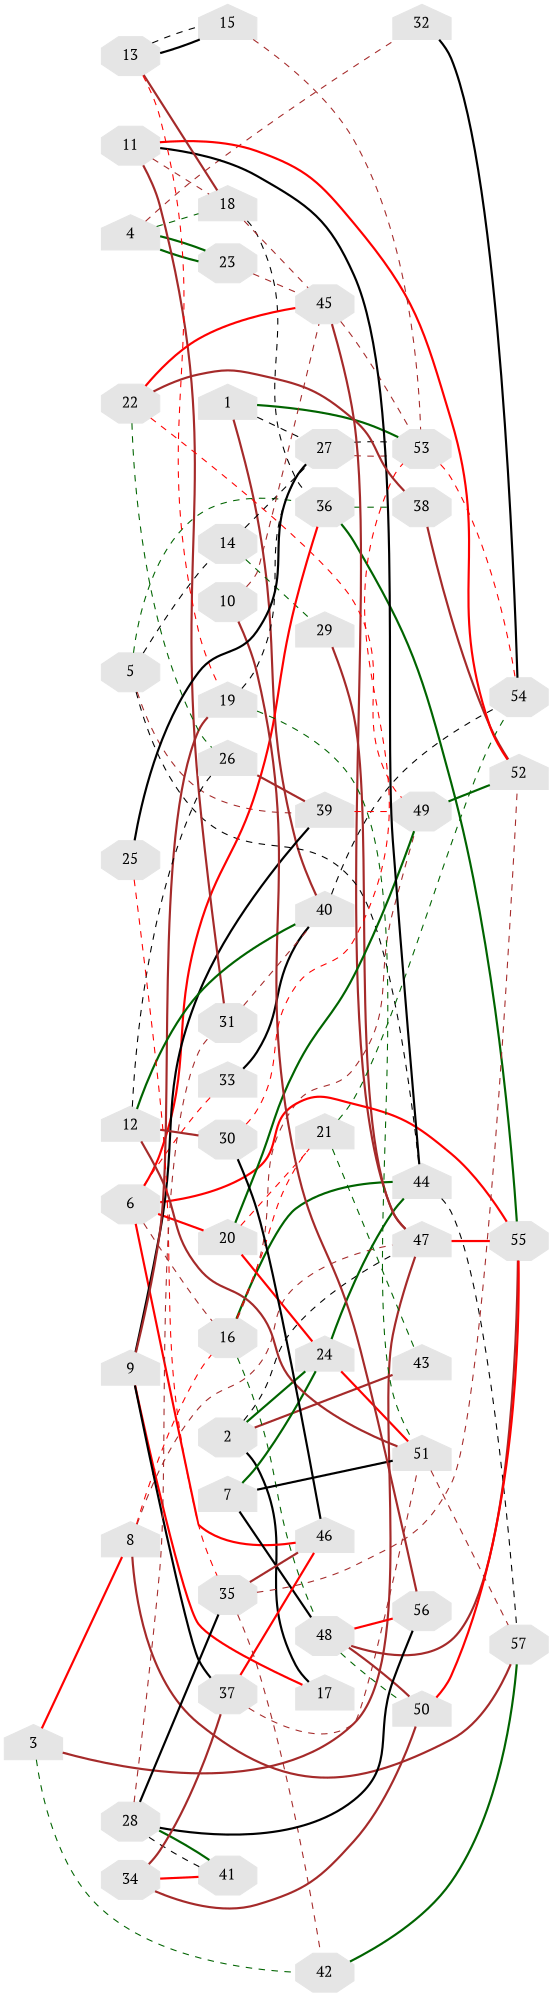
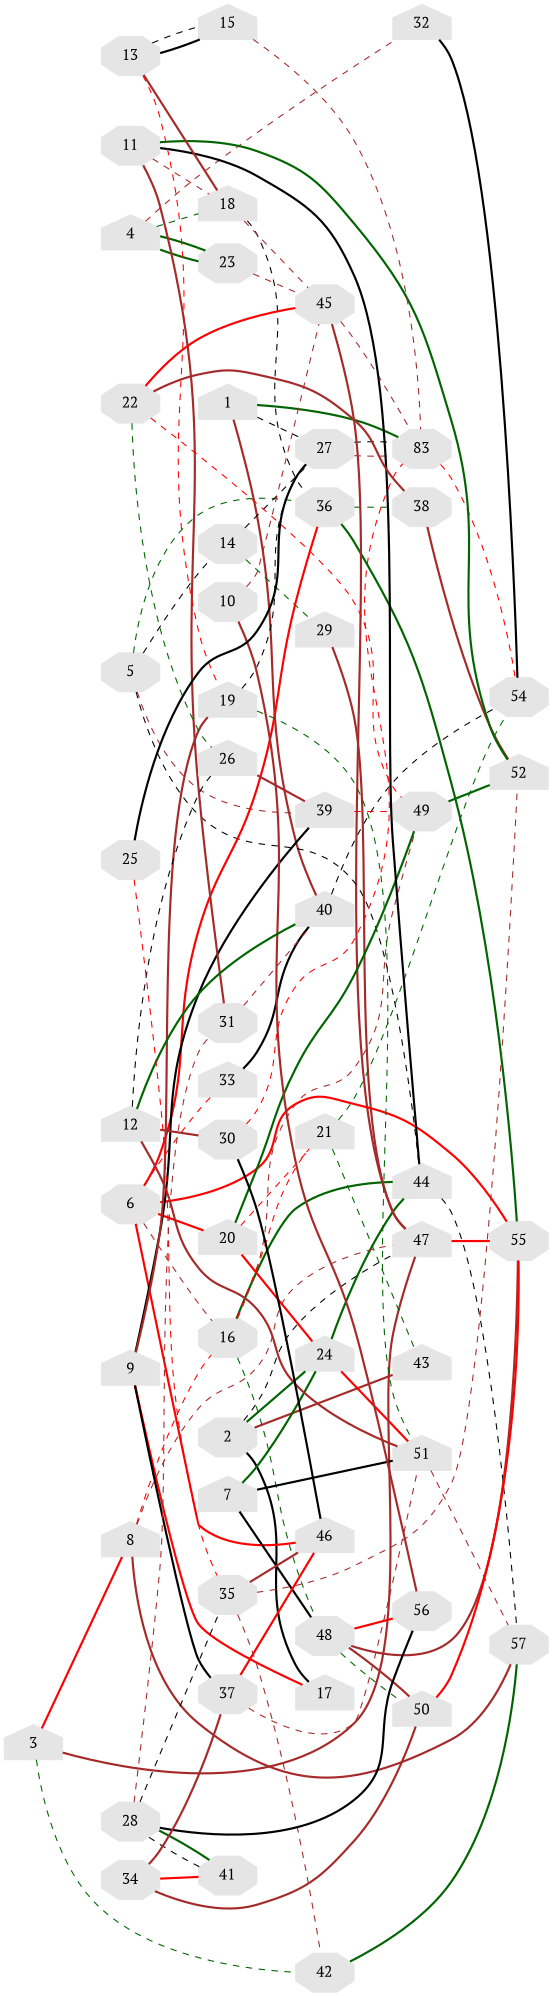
(437, 375) -> (437, 375)
(422, 449) -> (422, 449)
(177, 1713) -> (177, 1713)
